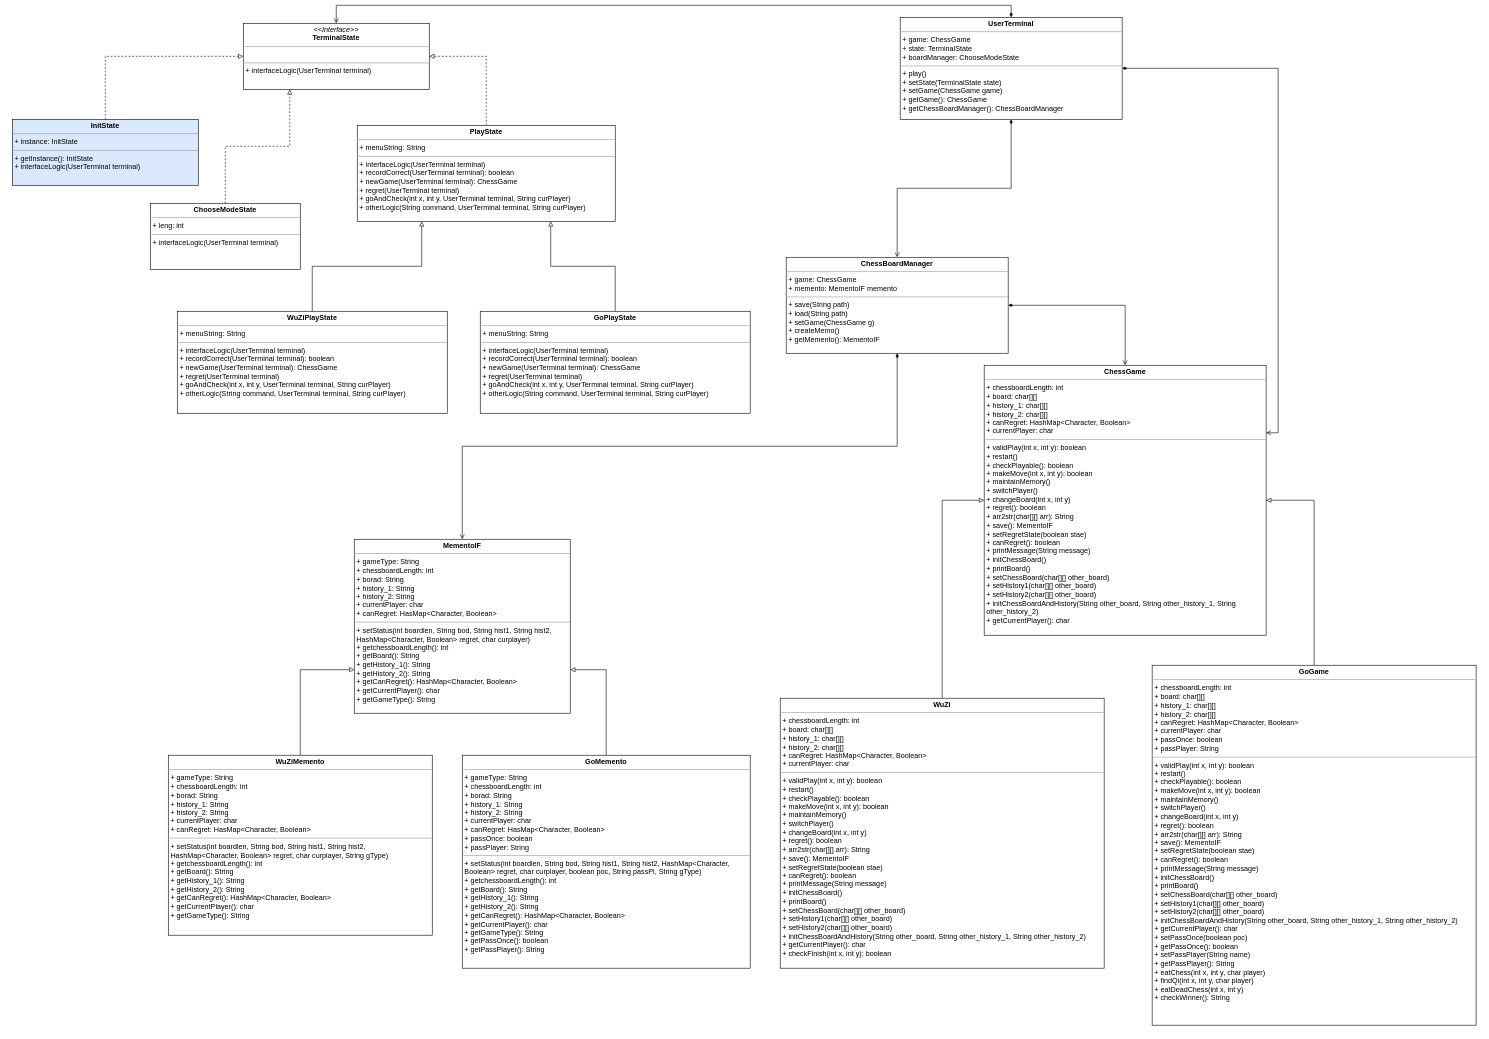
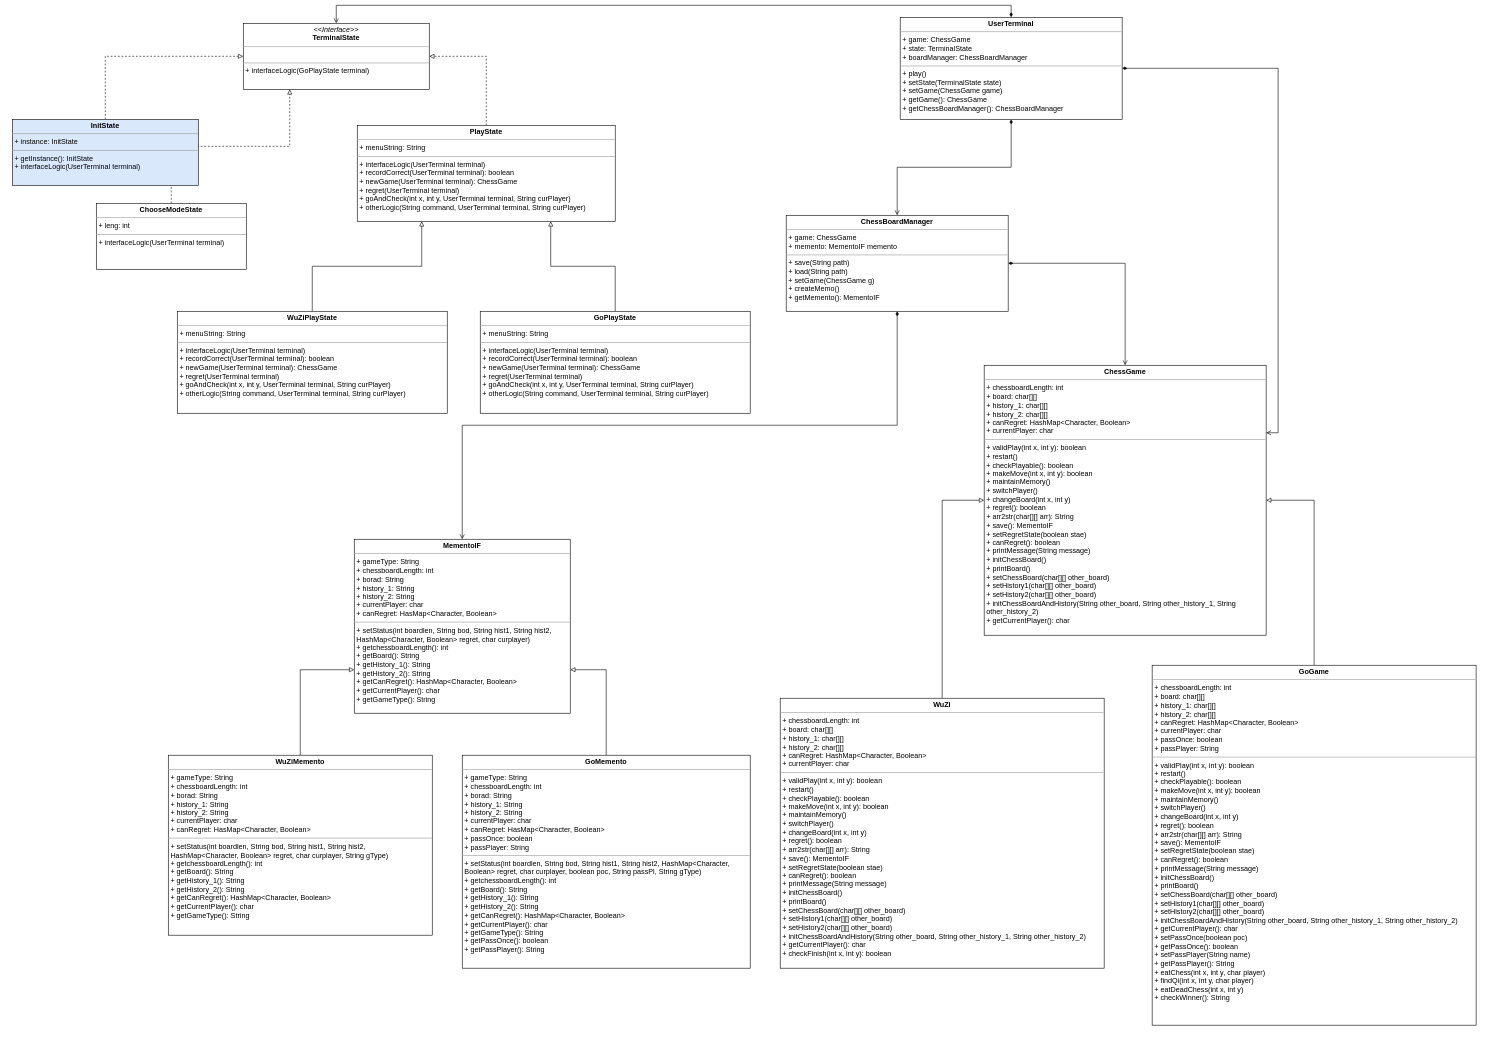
(314, 36) -> (313, 36)
(984, 56) -> (984, 56)
(225, 236) -> (171, 236)
(897, 305) -> (897, 263)
